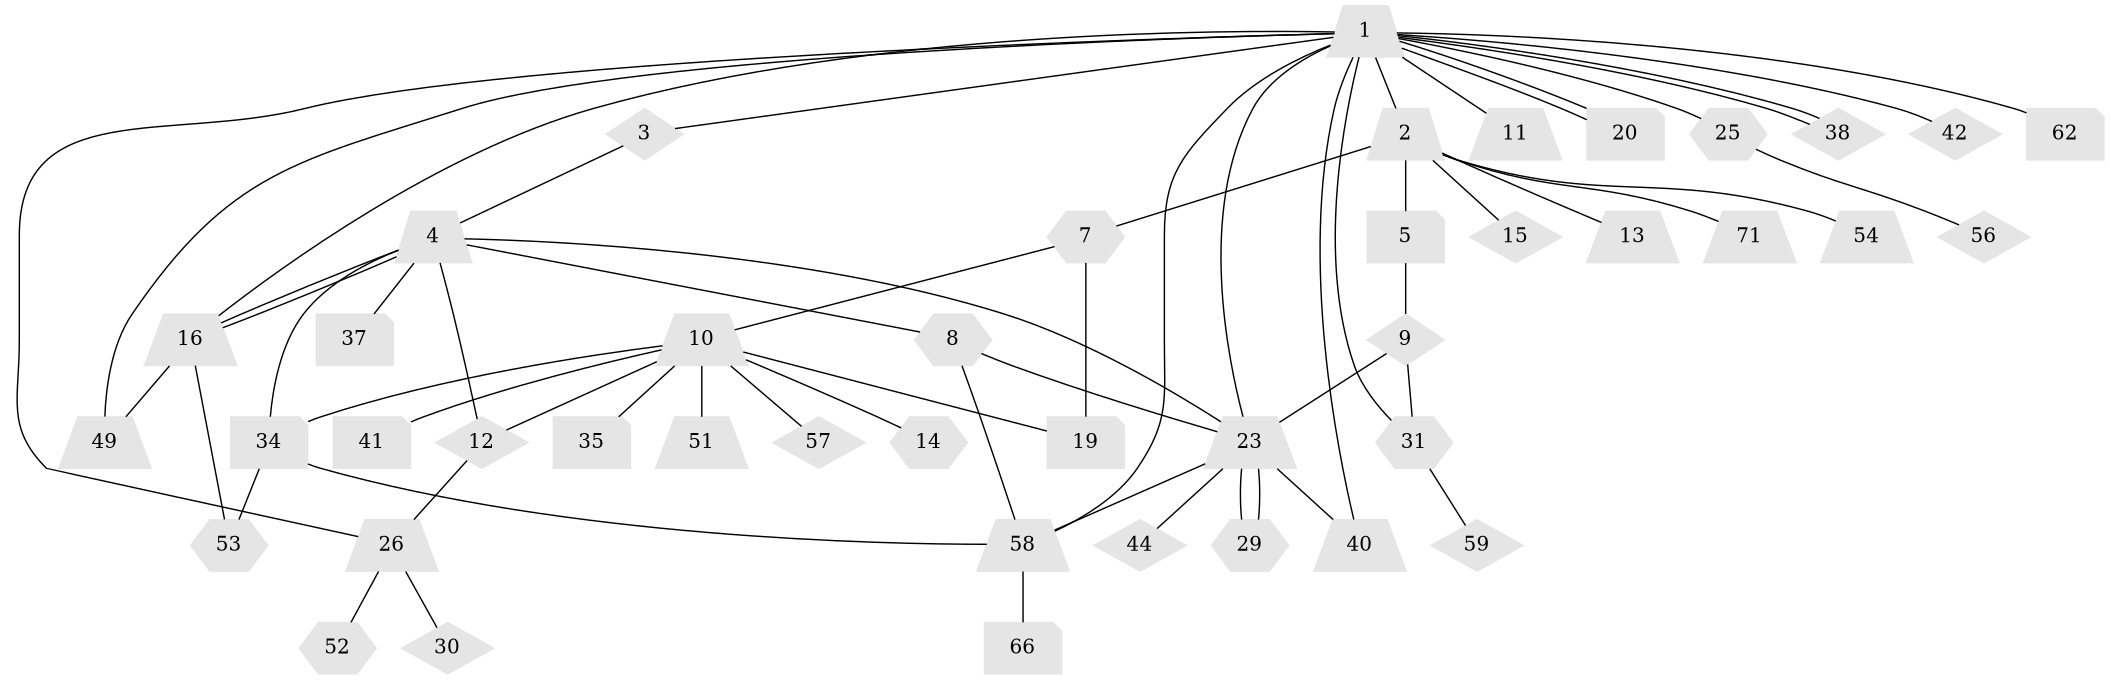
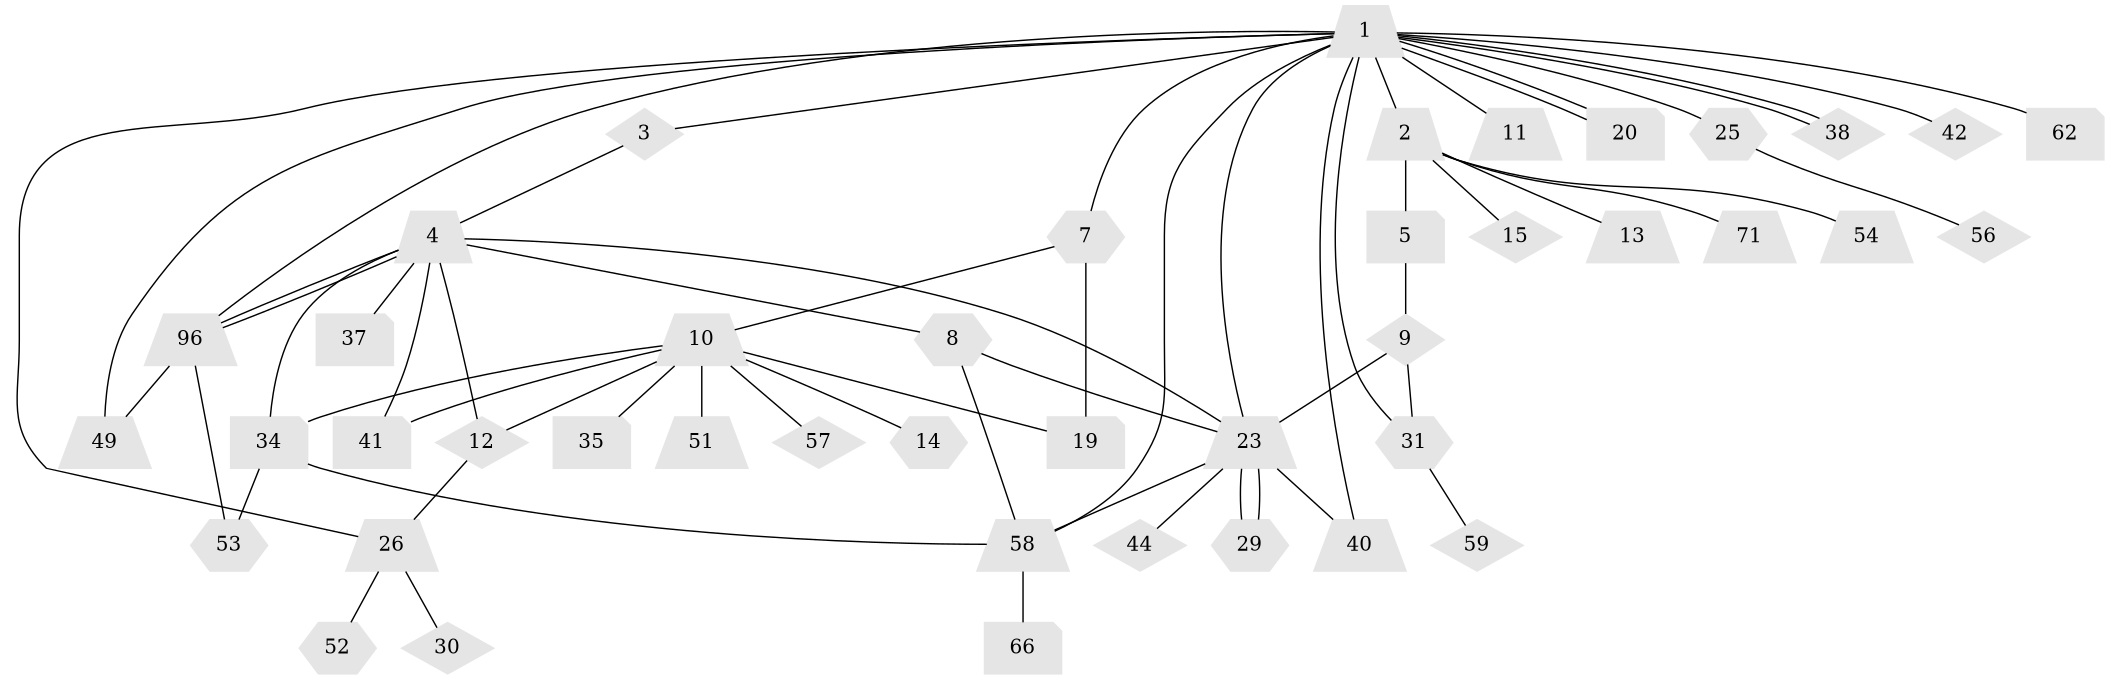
(1244, 186) -> (1180, 83)
(191, 340) -> (191, 340)
none -> (413, 341)
